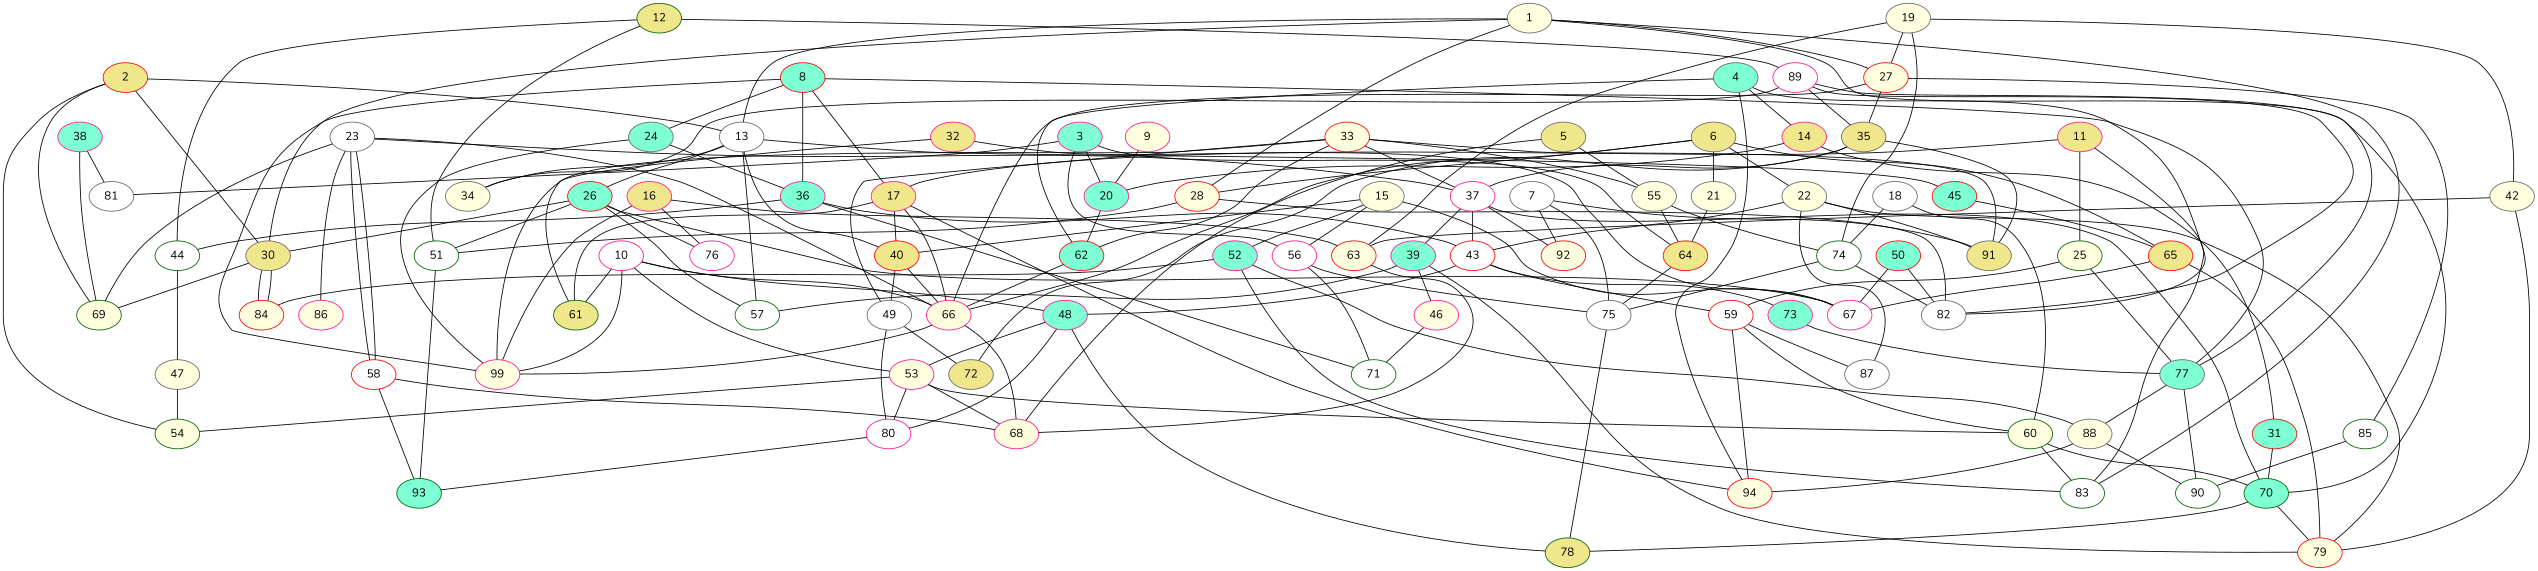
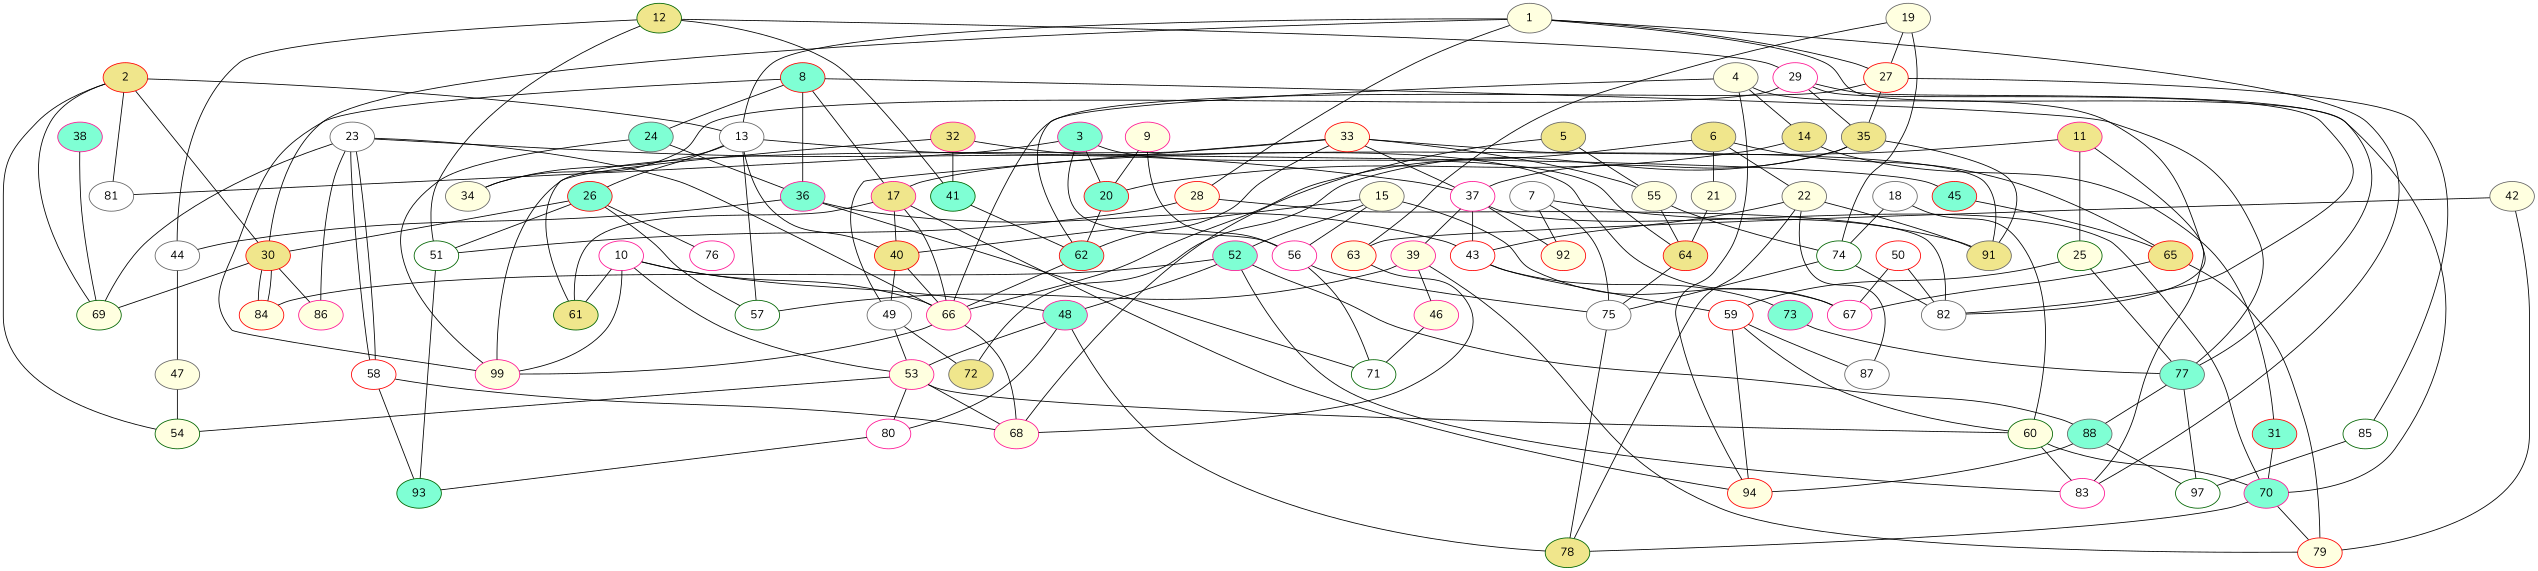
(2270, 31) -> none
(1736, 78) -> (1736, 78)
(1795, 78) -> (1795, 78)
(1804, 137) -> (1804, 137)
(1455, 165) -> none
(96, 167) -> (118, 137)
(649, 196) -> none
none -> (953, 196)
(1106, 196) -> (1106, 196)
none -> (1159, 200)
(2218, 249) -> (1666, 360)
(177, 256) -> (177, 256)
(268, 256) -> (268, 256)
(1413, 256) -> (1413, 256)
(1898, 256) -> (1898, 256)
(1217, 279) -> none
none -> (295, 285)
(1273, 302) -> (1158, 286)
(882, 383) -> (900, 345)
(2090, 434) -> (2090, 434)
(2082, 493) -> (2082, 493)
(2198, 493) -> (2198, 493)
(2266, 493) -> (2266, 493)
